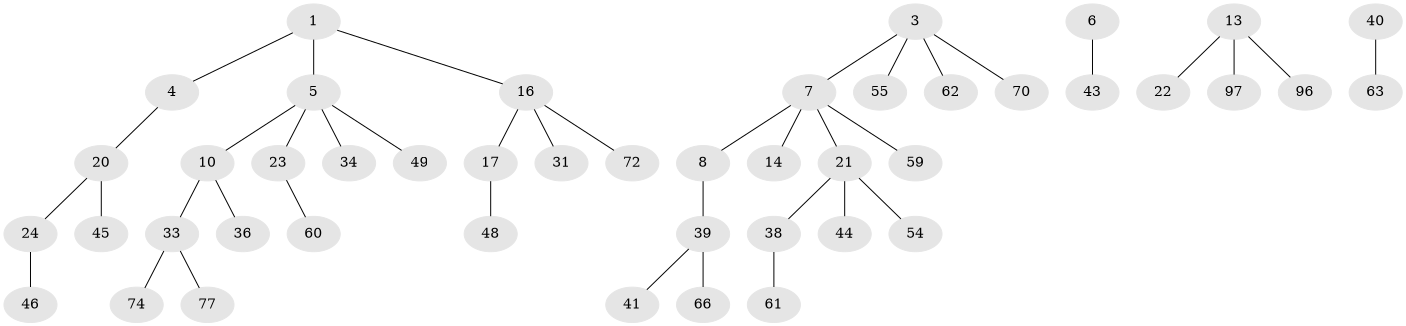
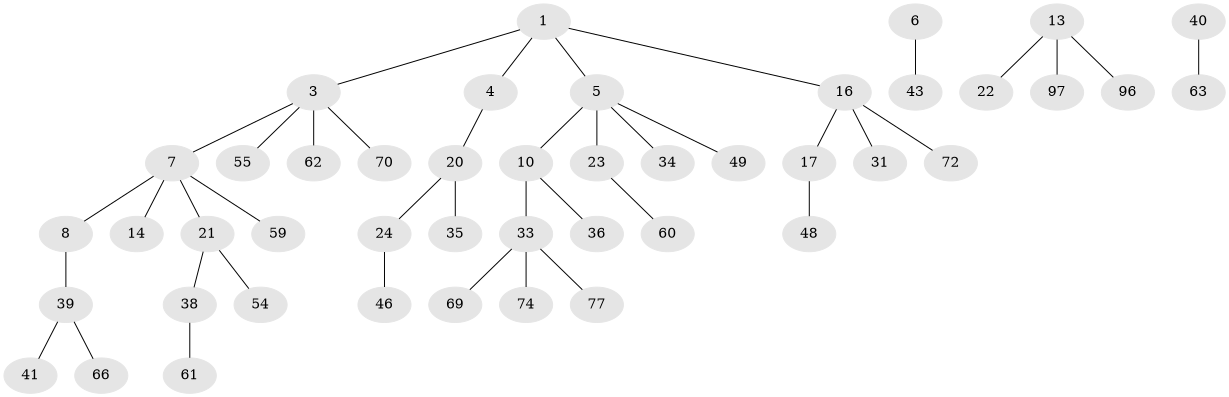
none -> (429, 57)
(101, 234) -> (455, 234)
(845, 234) -> none
none -> (455, 305)
